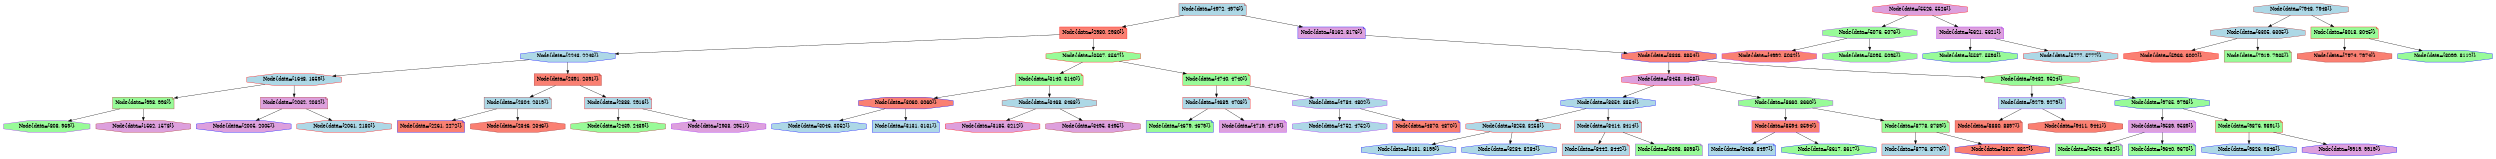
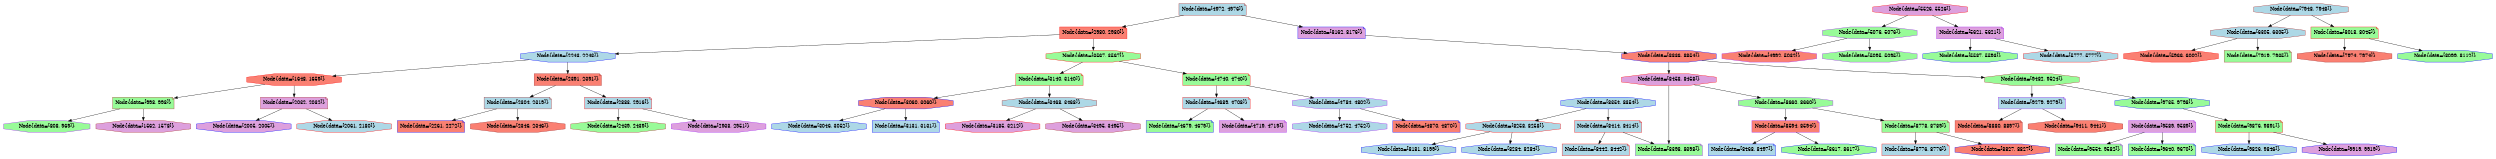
(294, 80) -> (294, 80)
(1640, 91) -> (1669, 113)
(2162, 113) -> none
